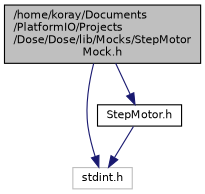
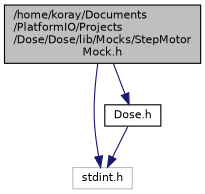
(140, 115) -> (133, 115)
